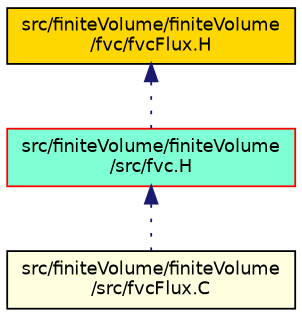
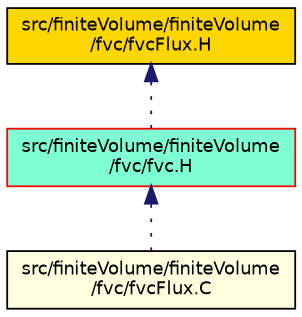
(151, 157) -> (151, 157)
(151, 280) -> (151, 280)
